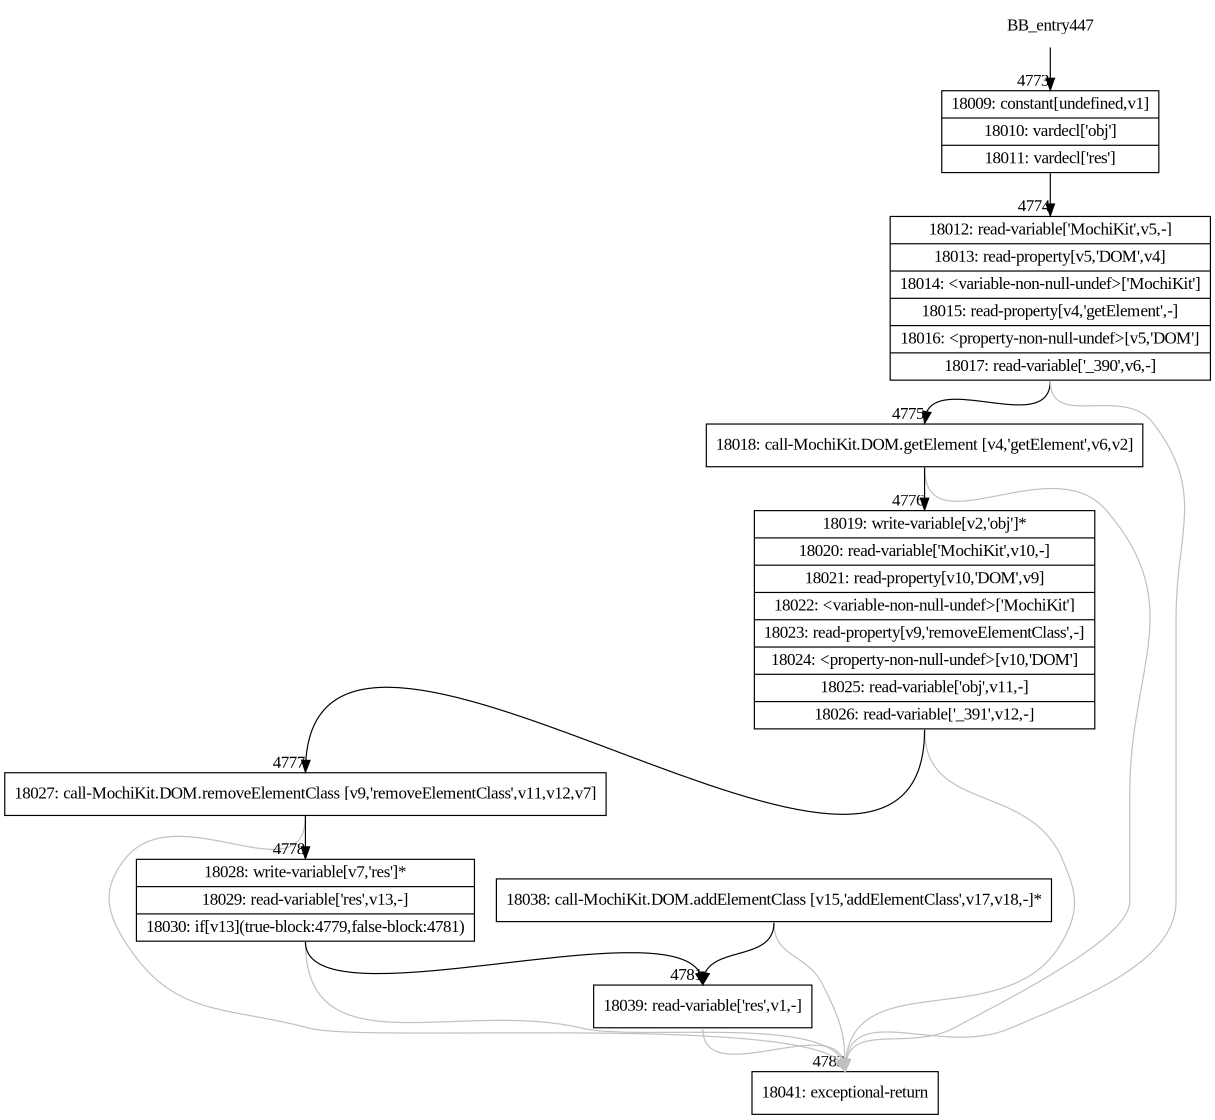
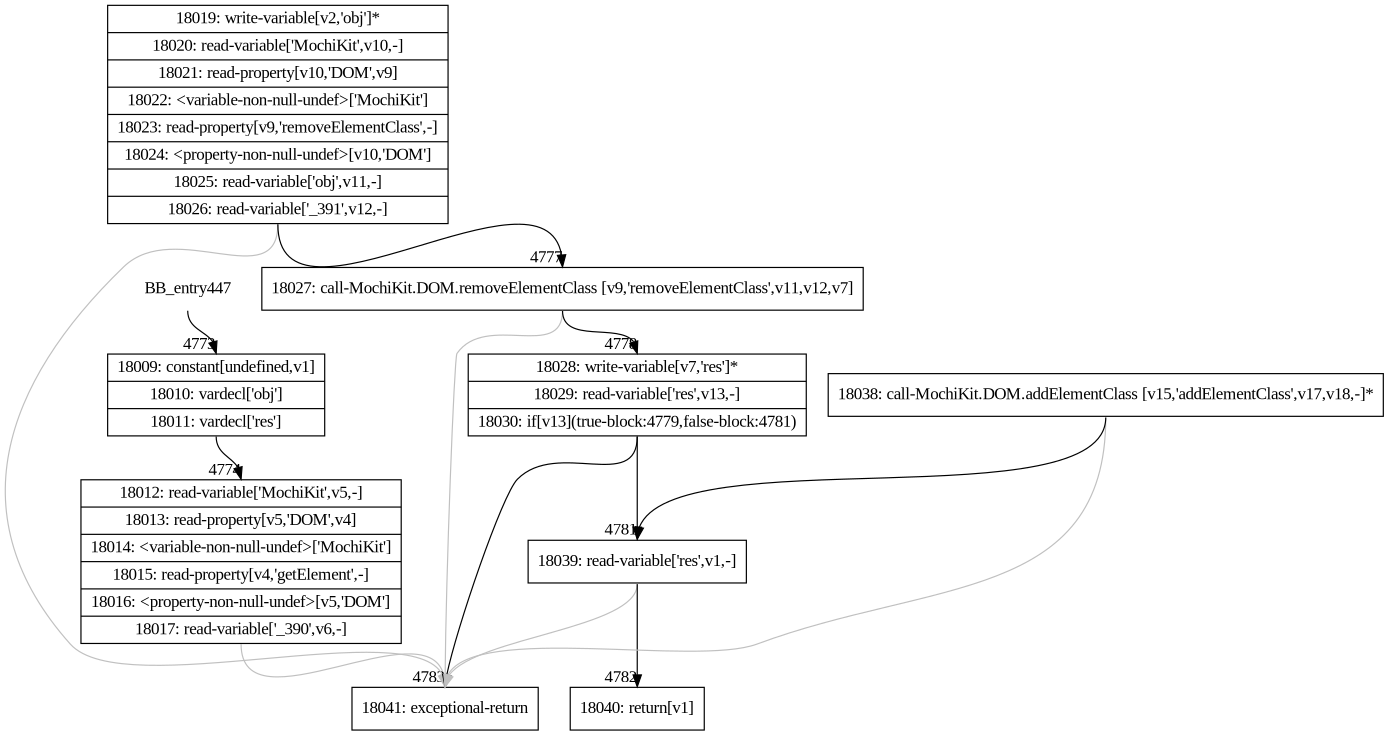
(925, 445) -> none
none -> (637, 709)
(553, 1024) -> (502, 509)
